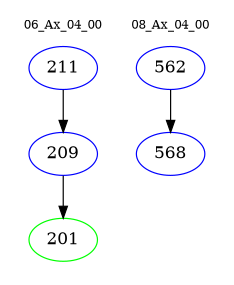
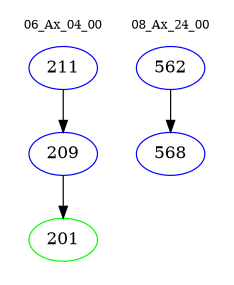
(171, 26) -> (171, 26)
